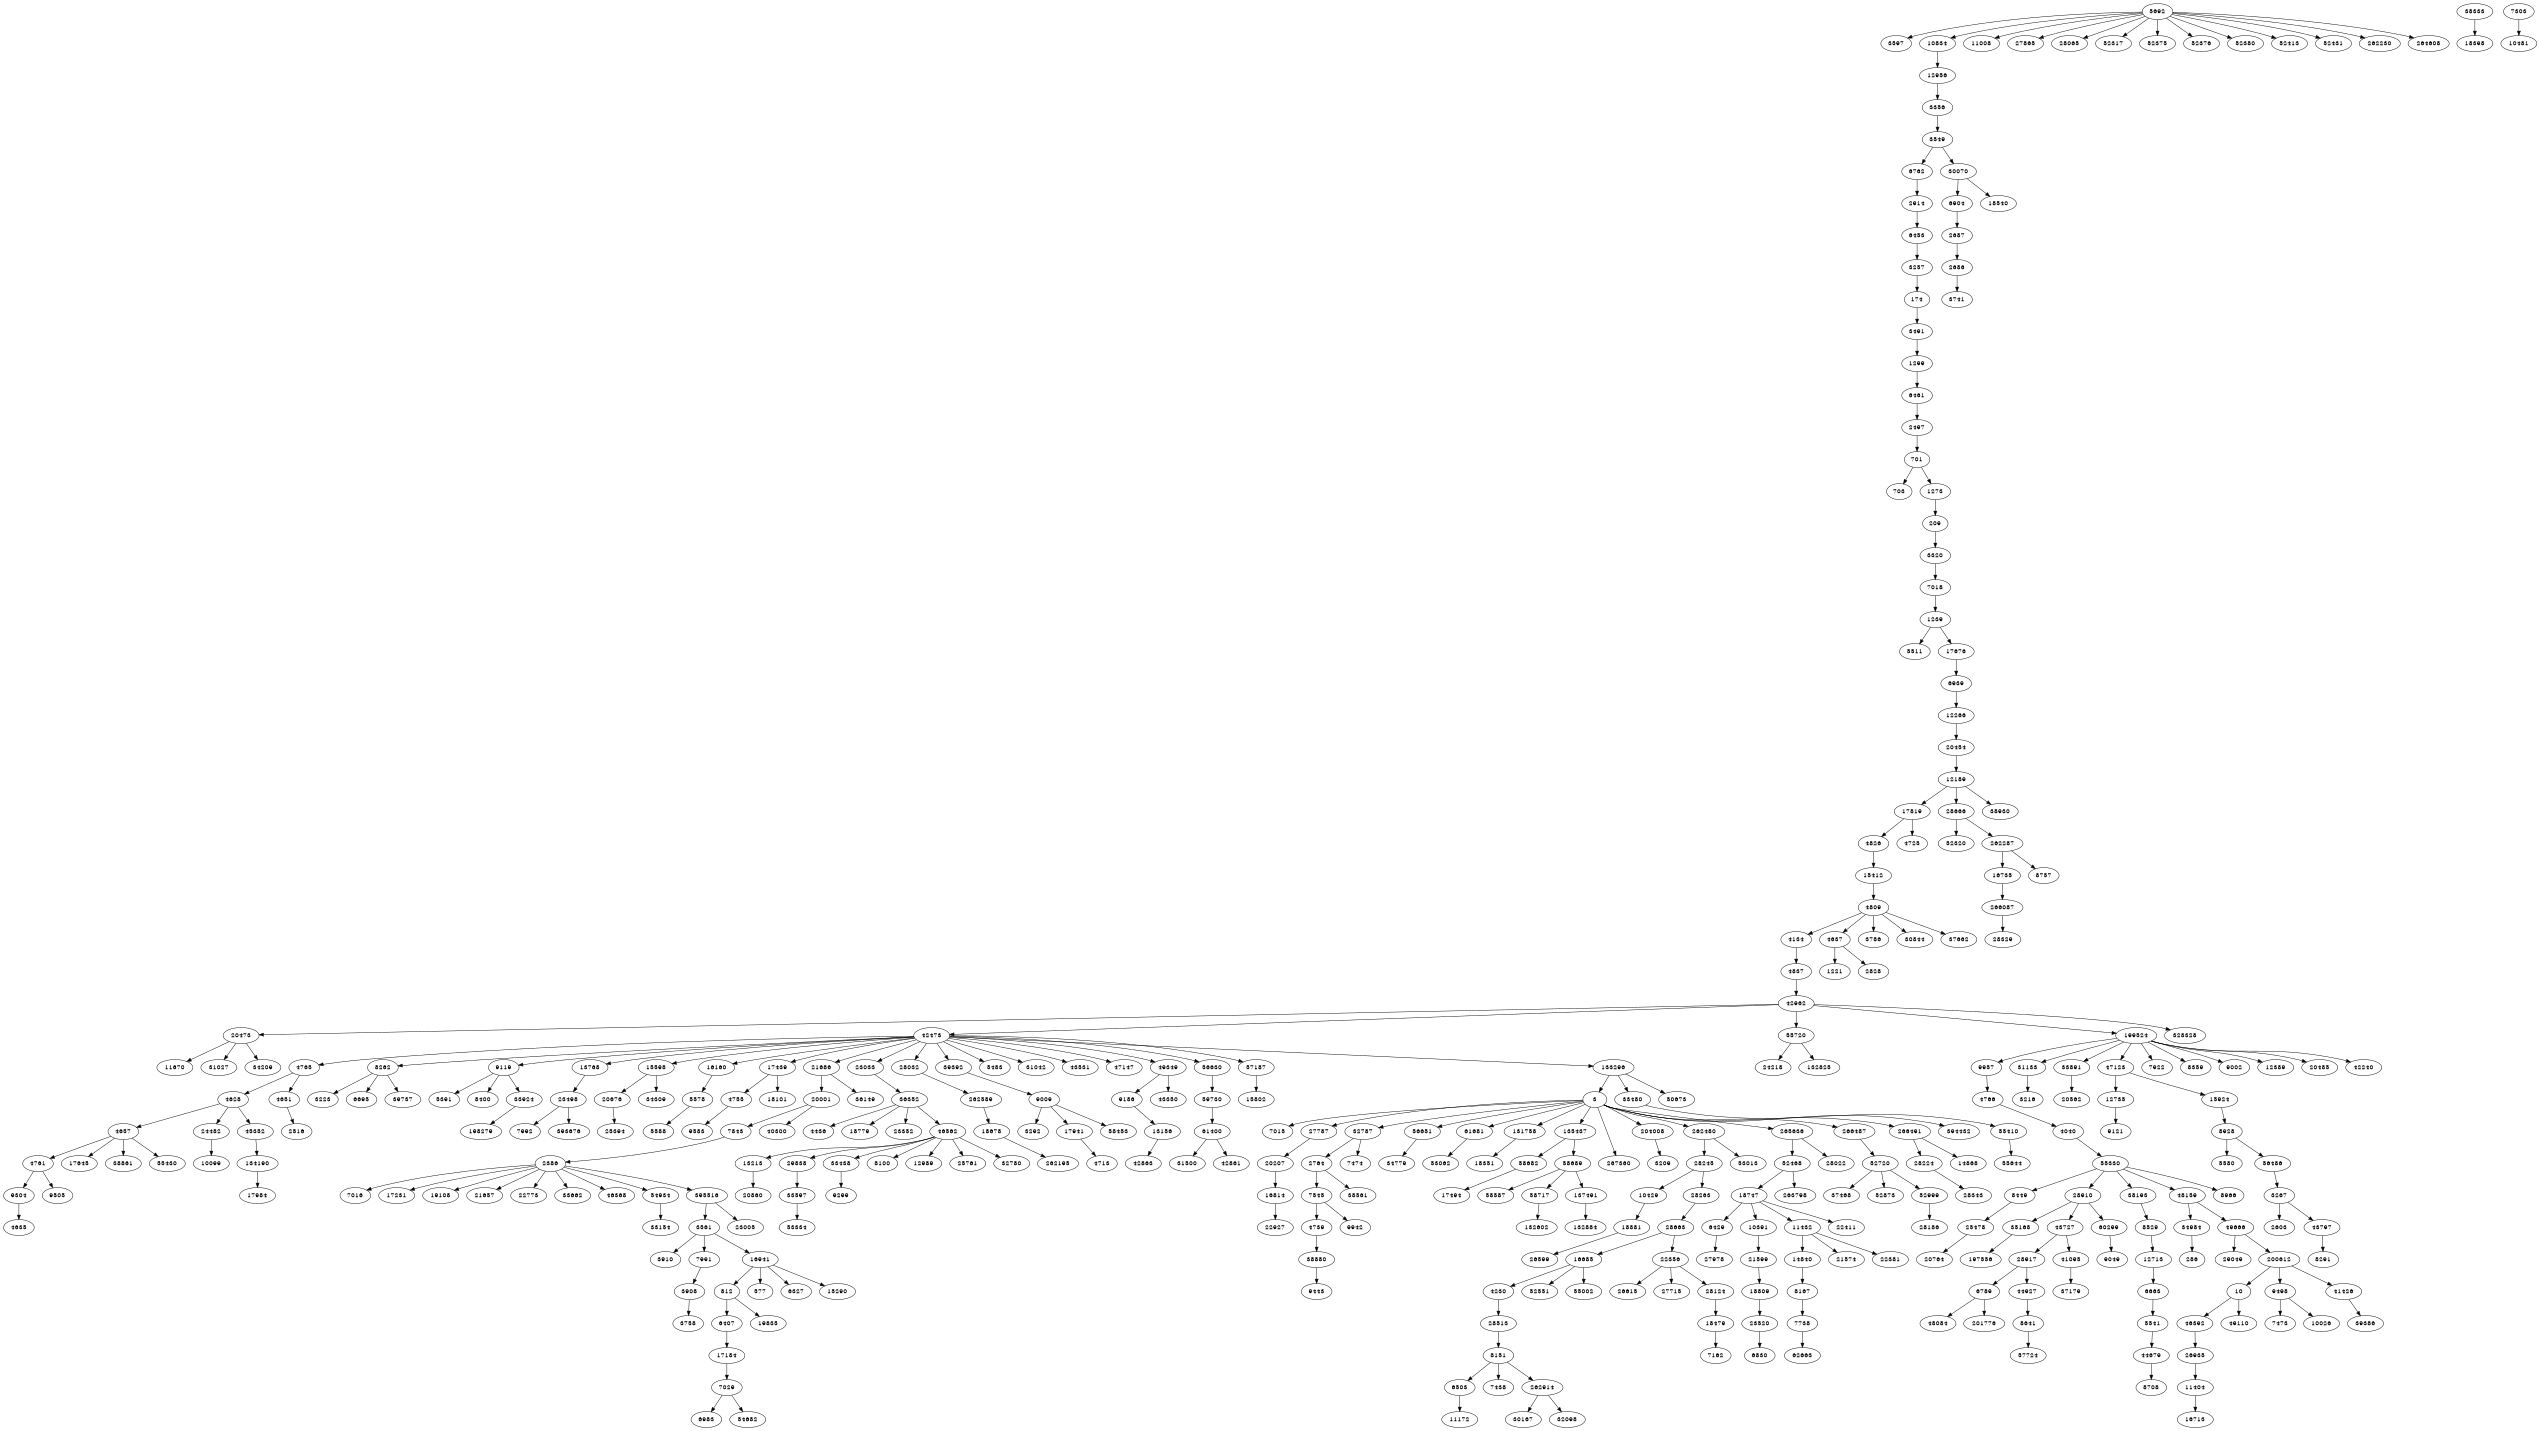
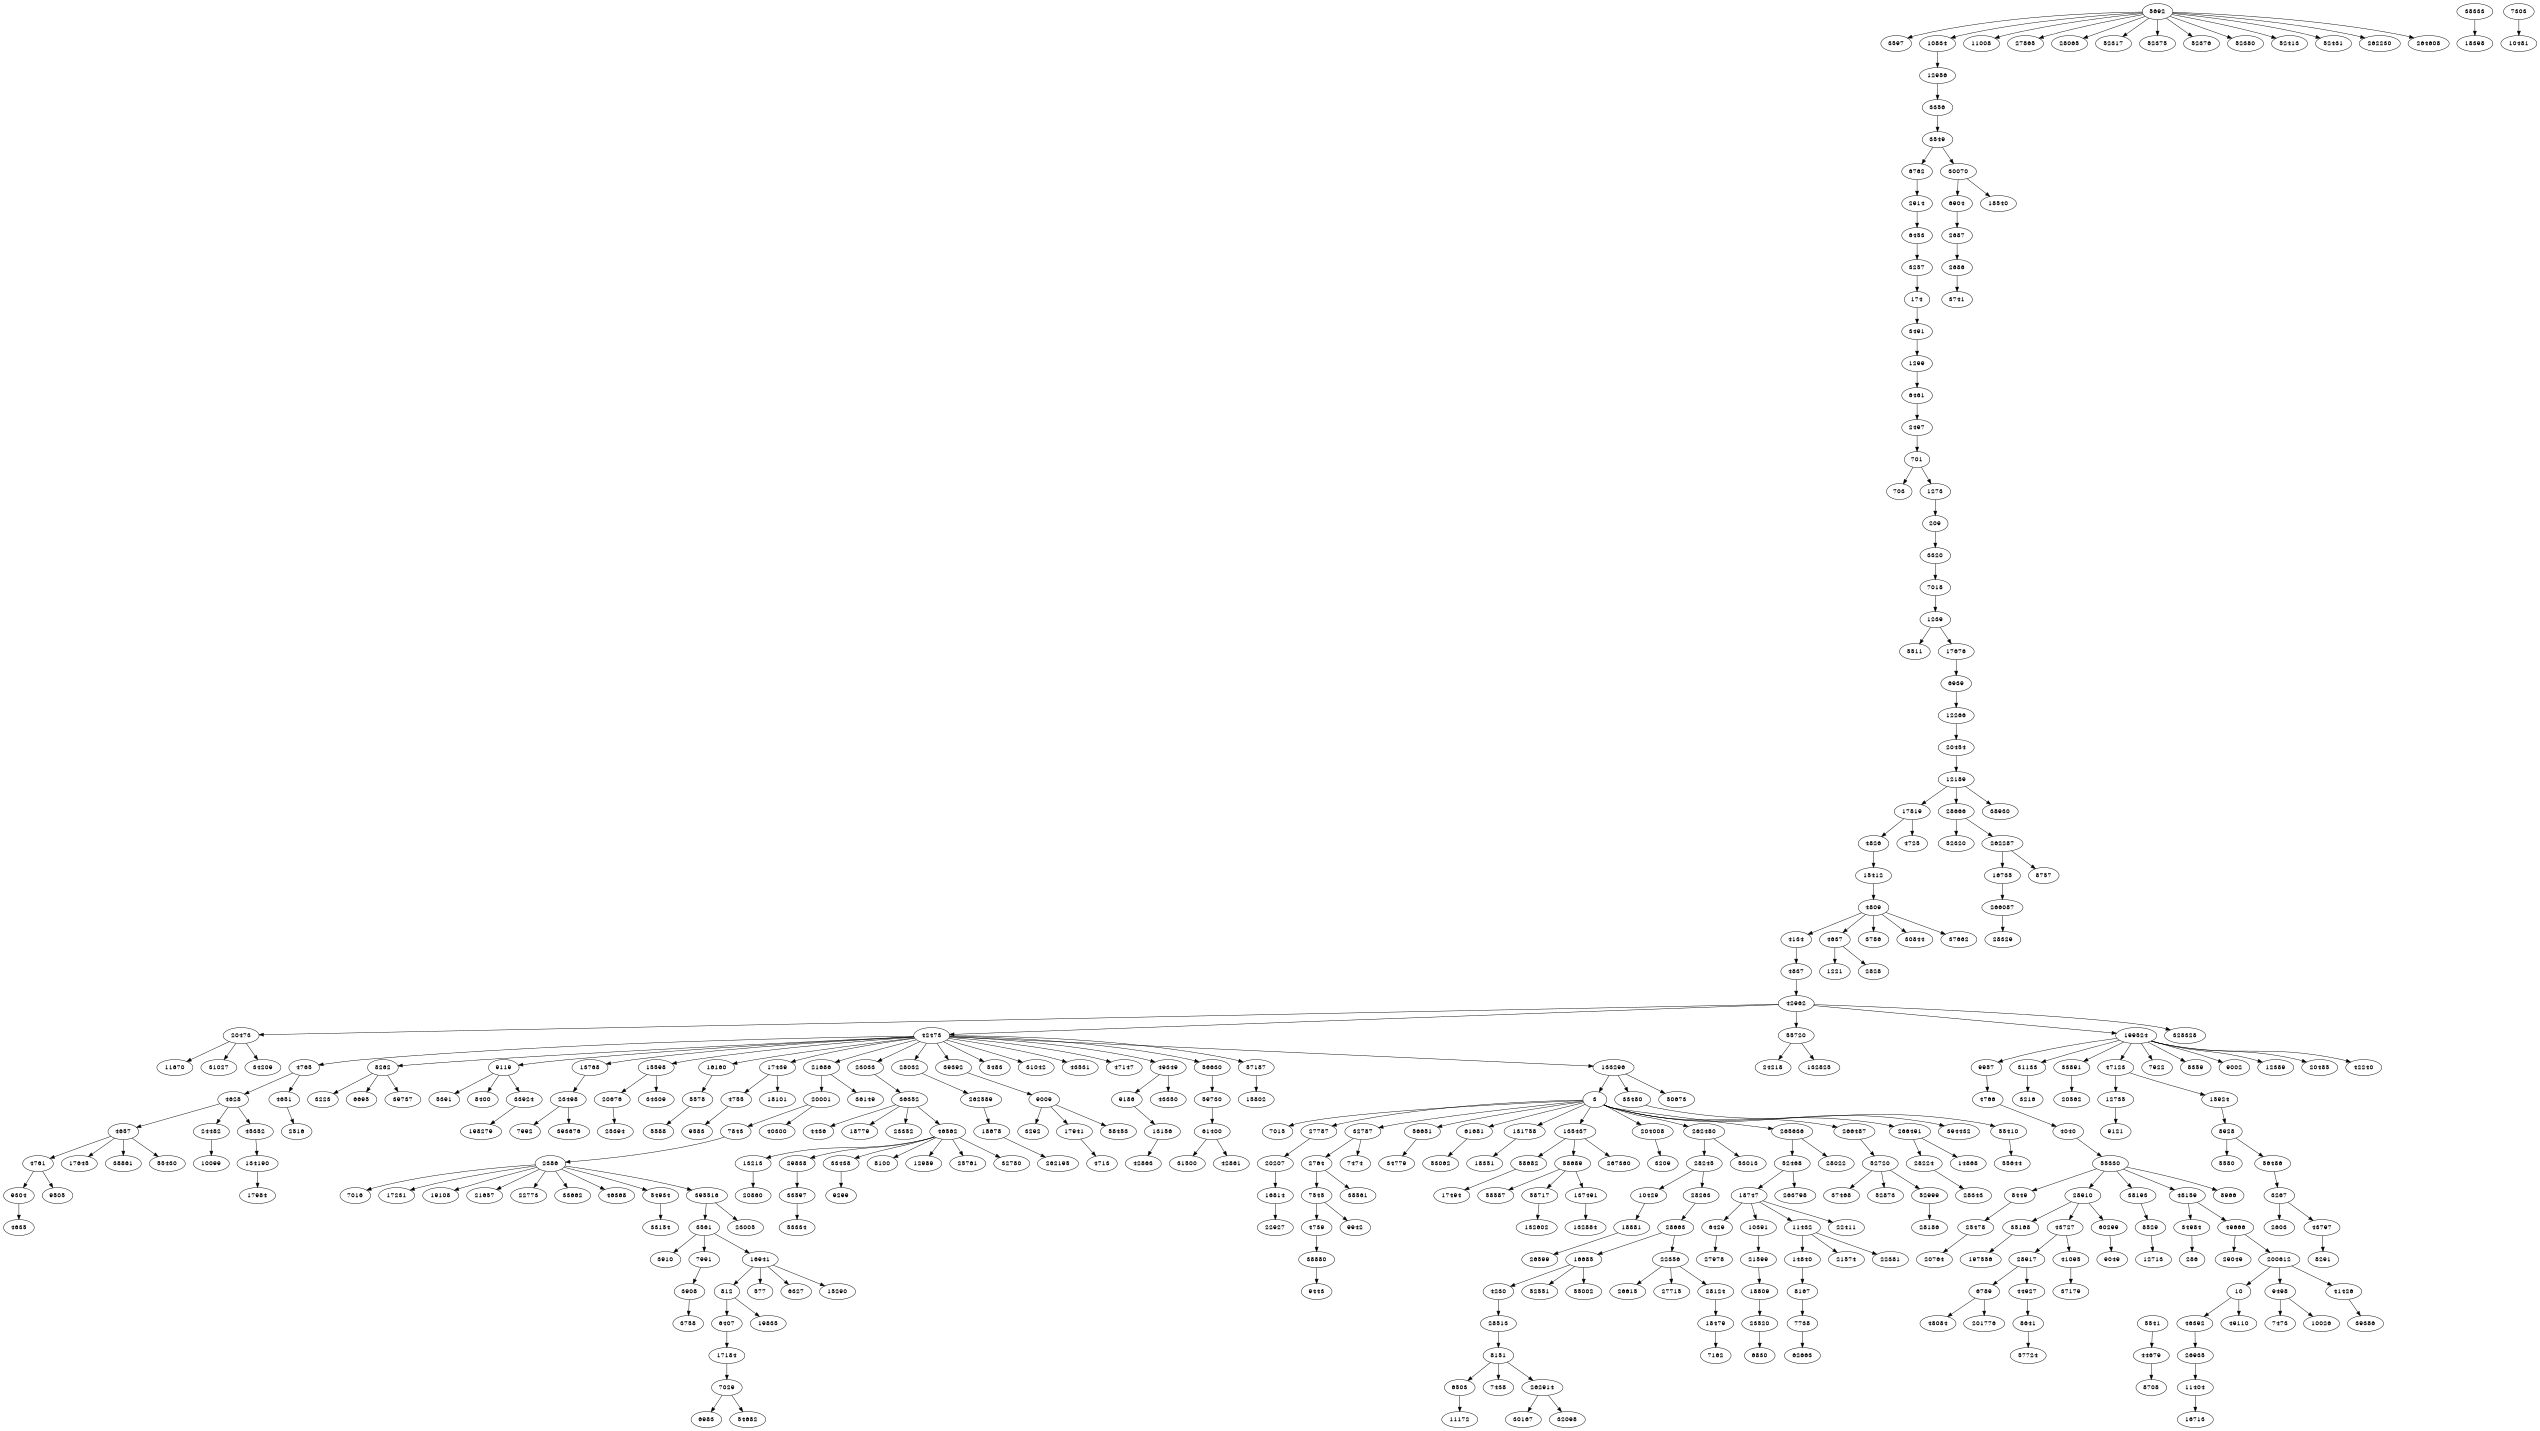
(1606, 1129) -> (1595, 1146)
(2153, 1292) -> none
